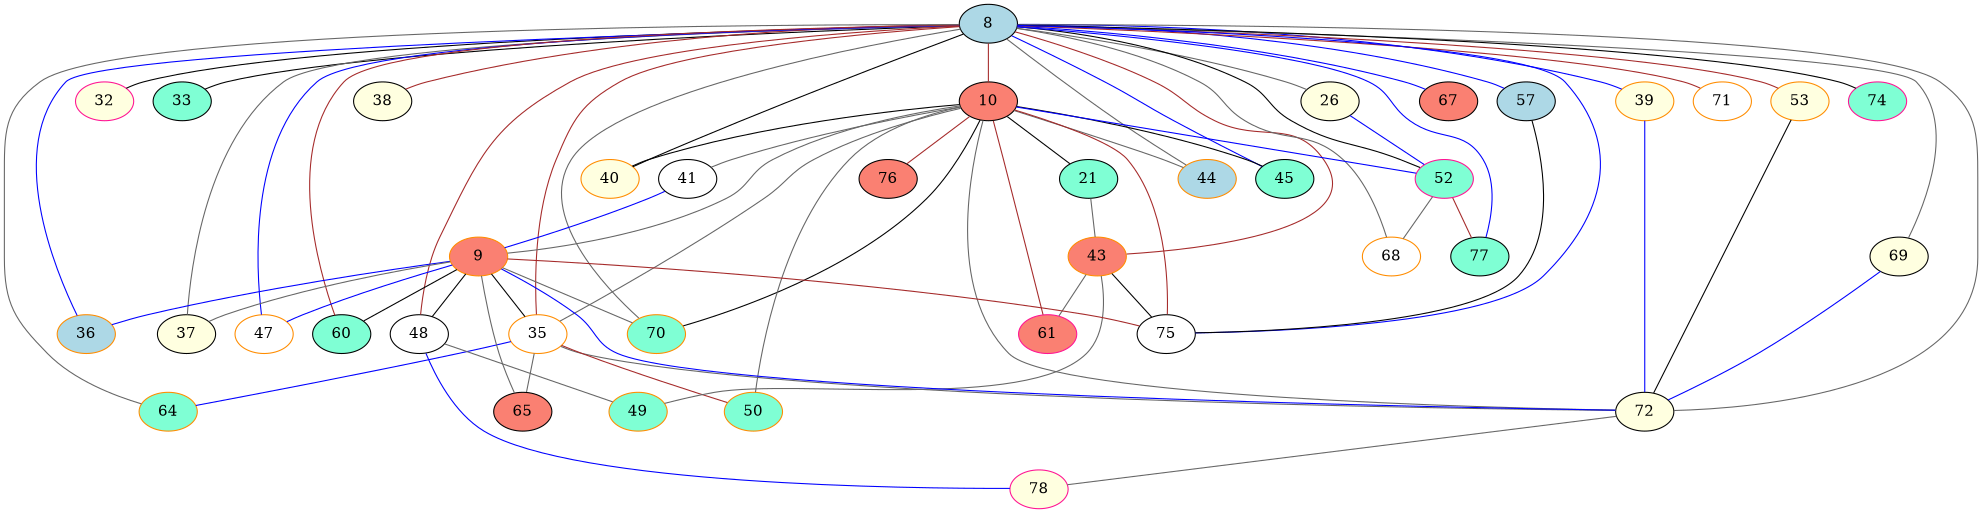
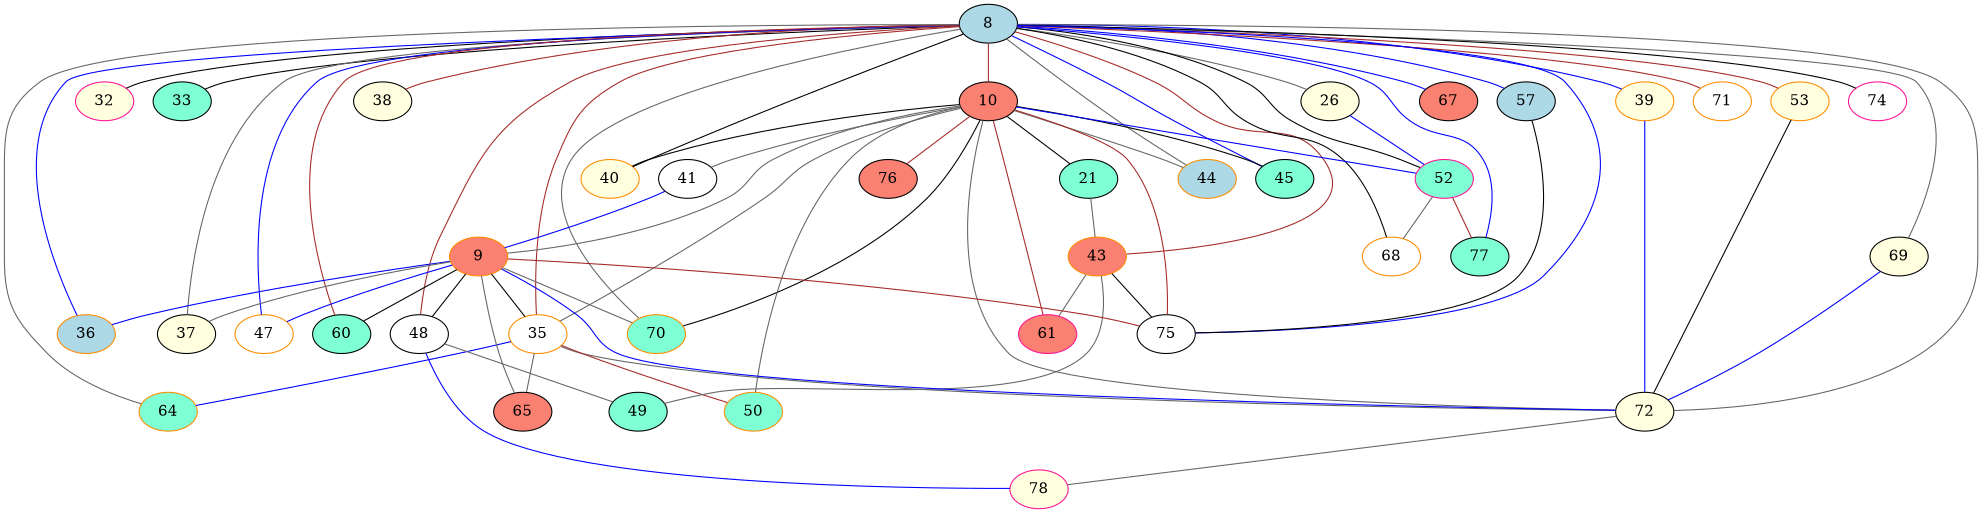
(1878, 101) -> (1878, 101)
(1224, 103) -> (1224, 103)
(638, 412) -> (638, 412)
